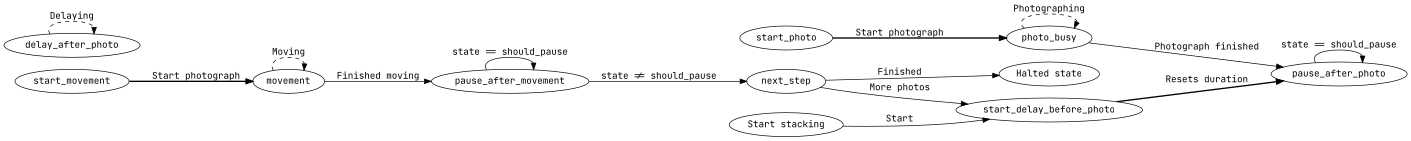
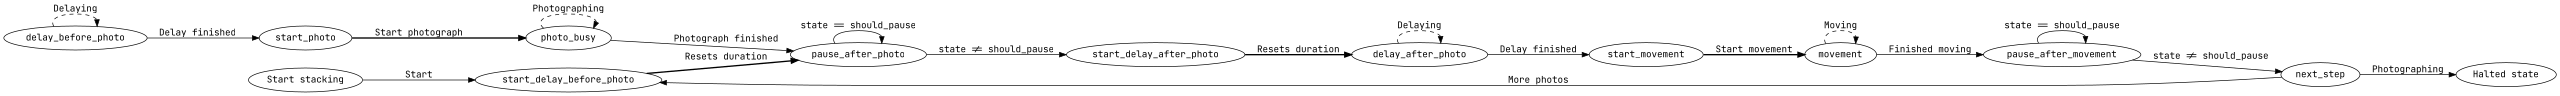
none -> (75, 38)
none -> (1156, 55)
none -> (1535, 55)
(900, 72) -> (2408, 70)
(196, 76) -> (1754, 50)
